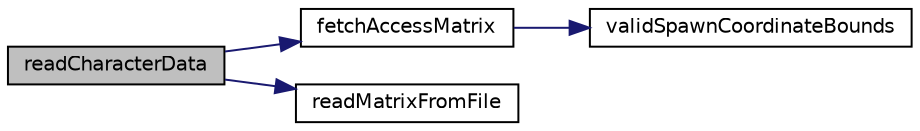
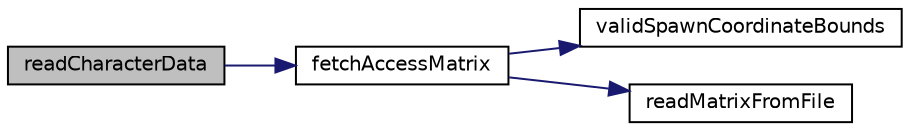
(250, 83) -> (559, 83)
